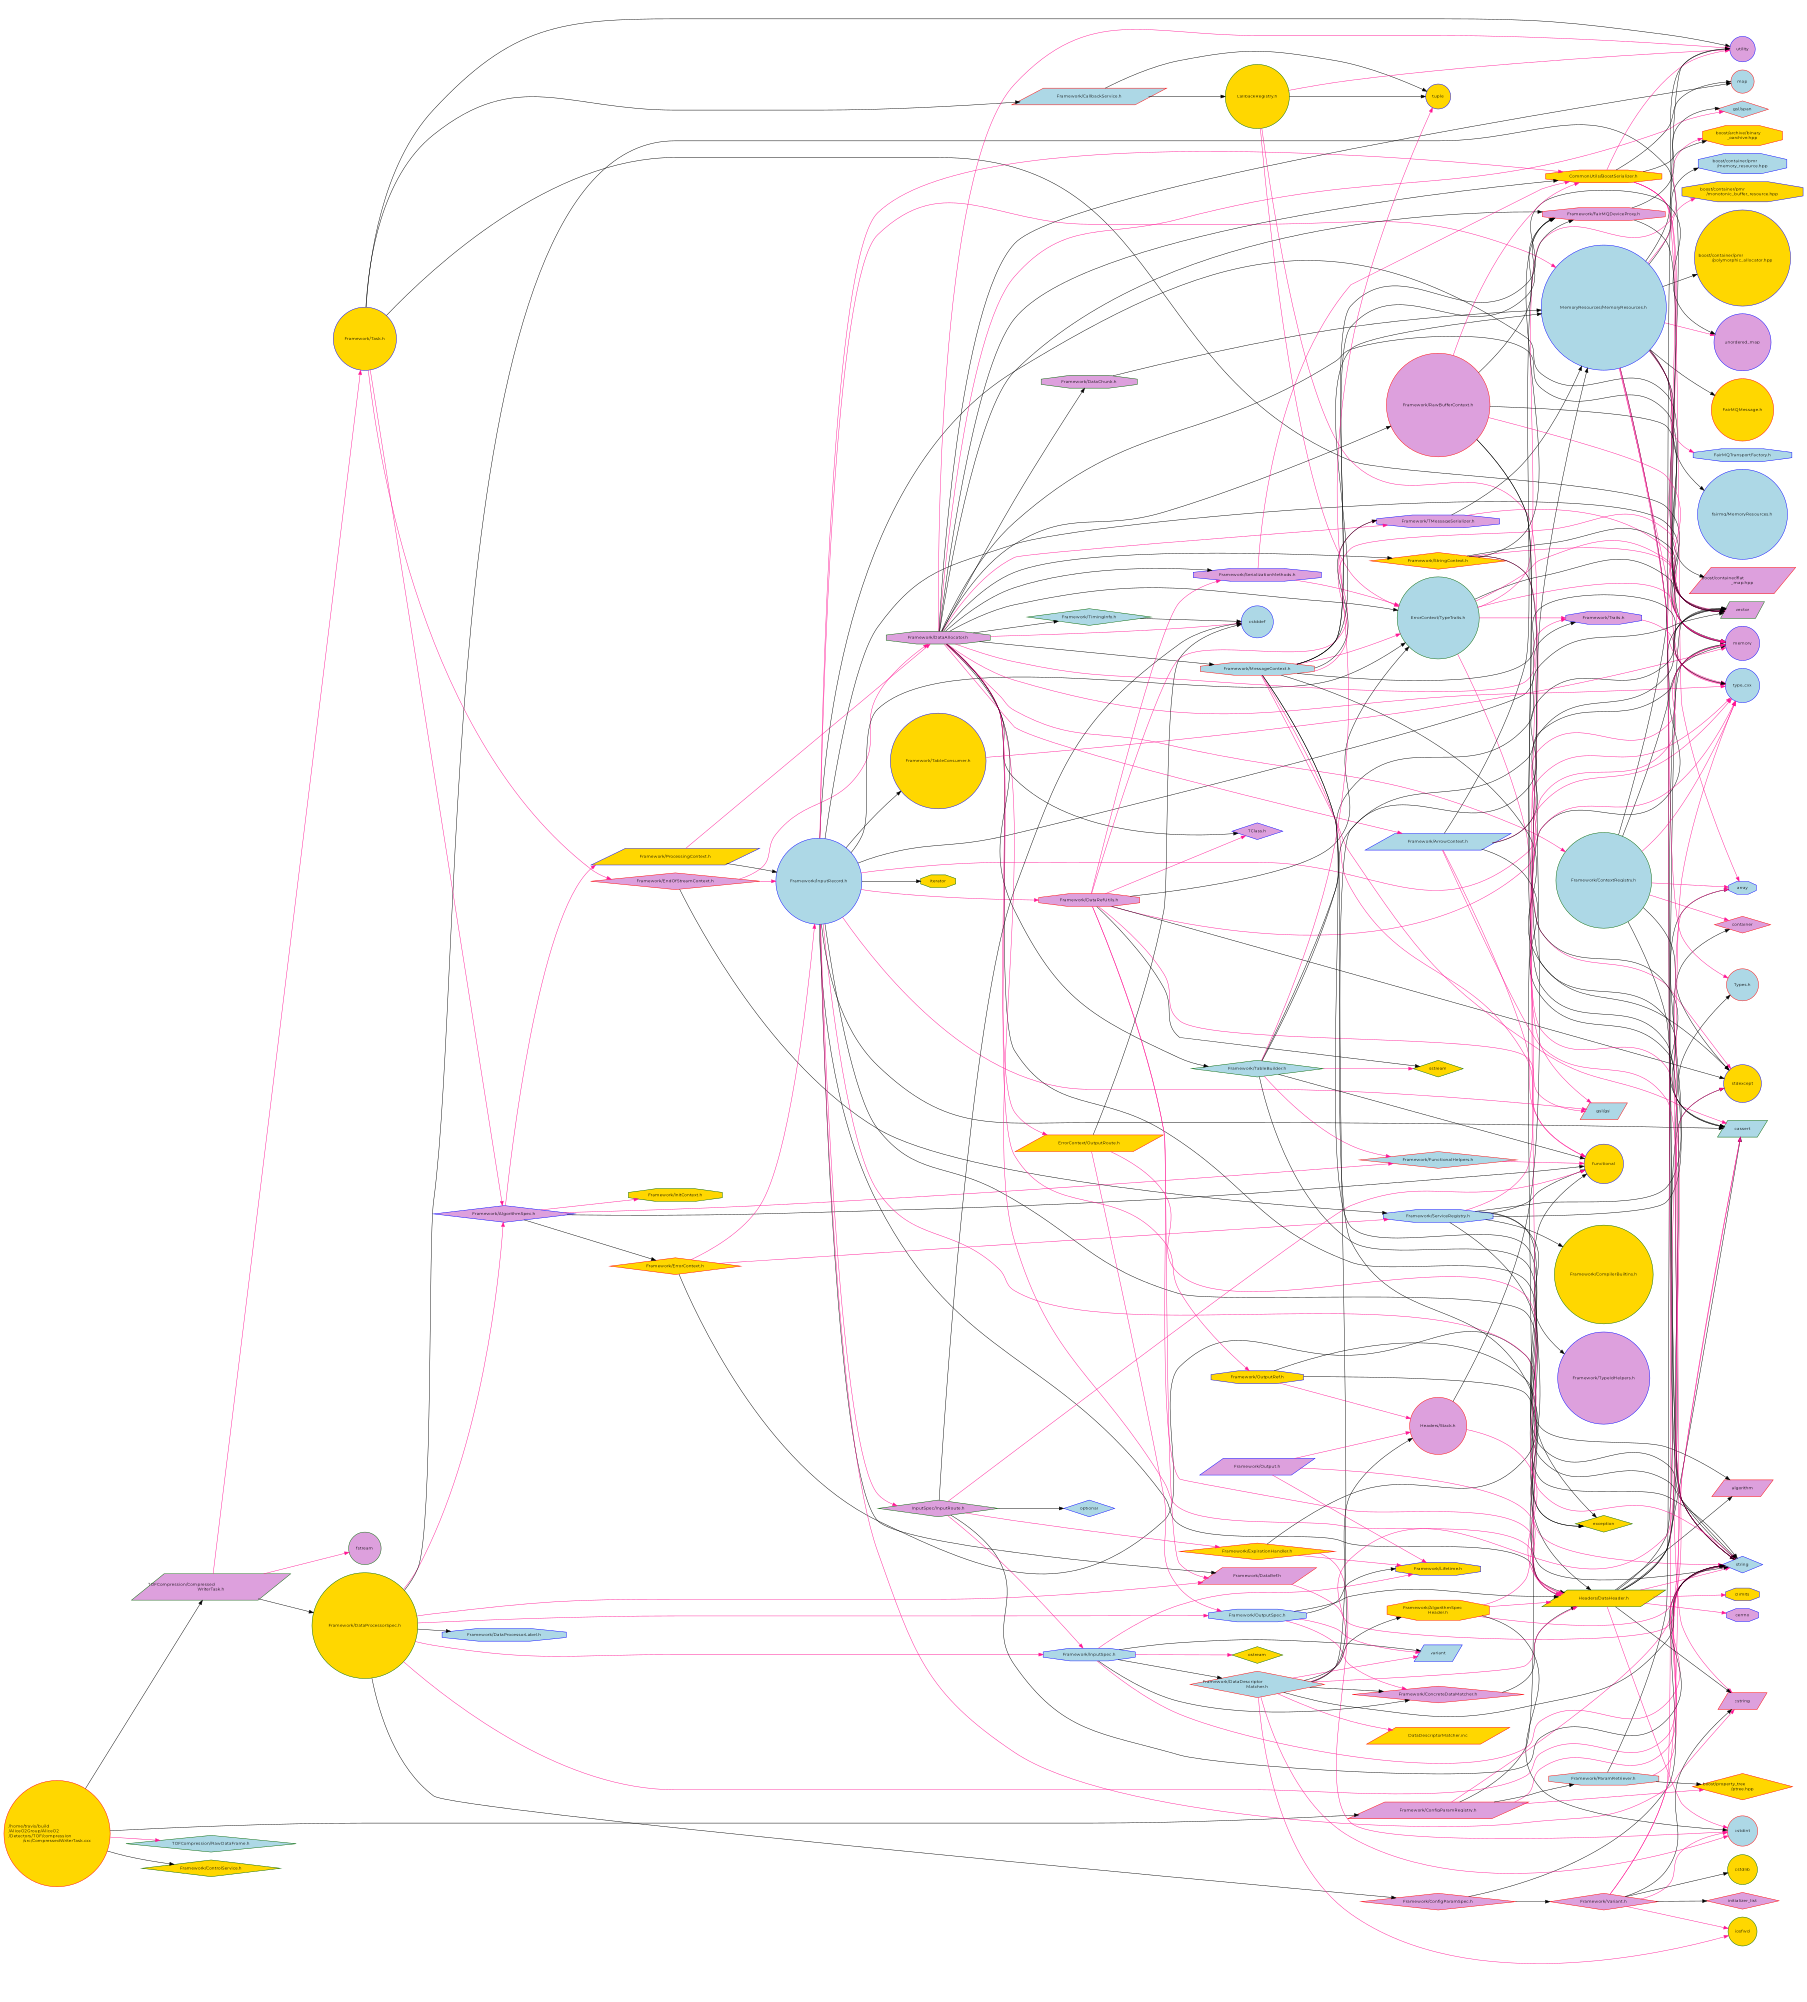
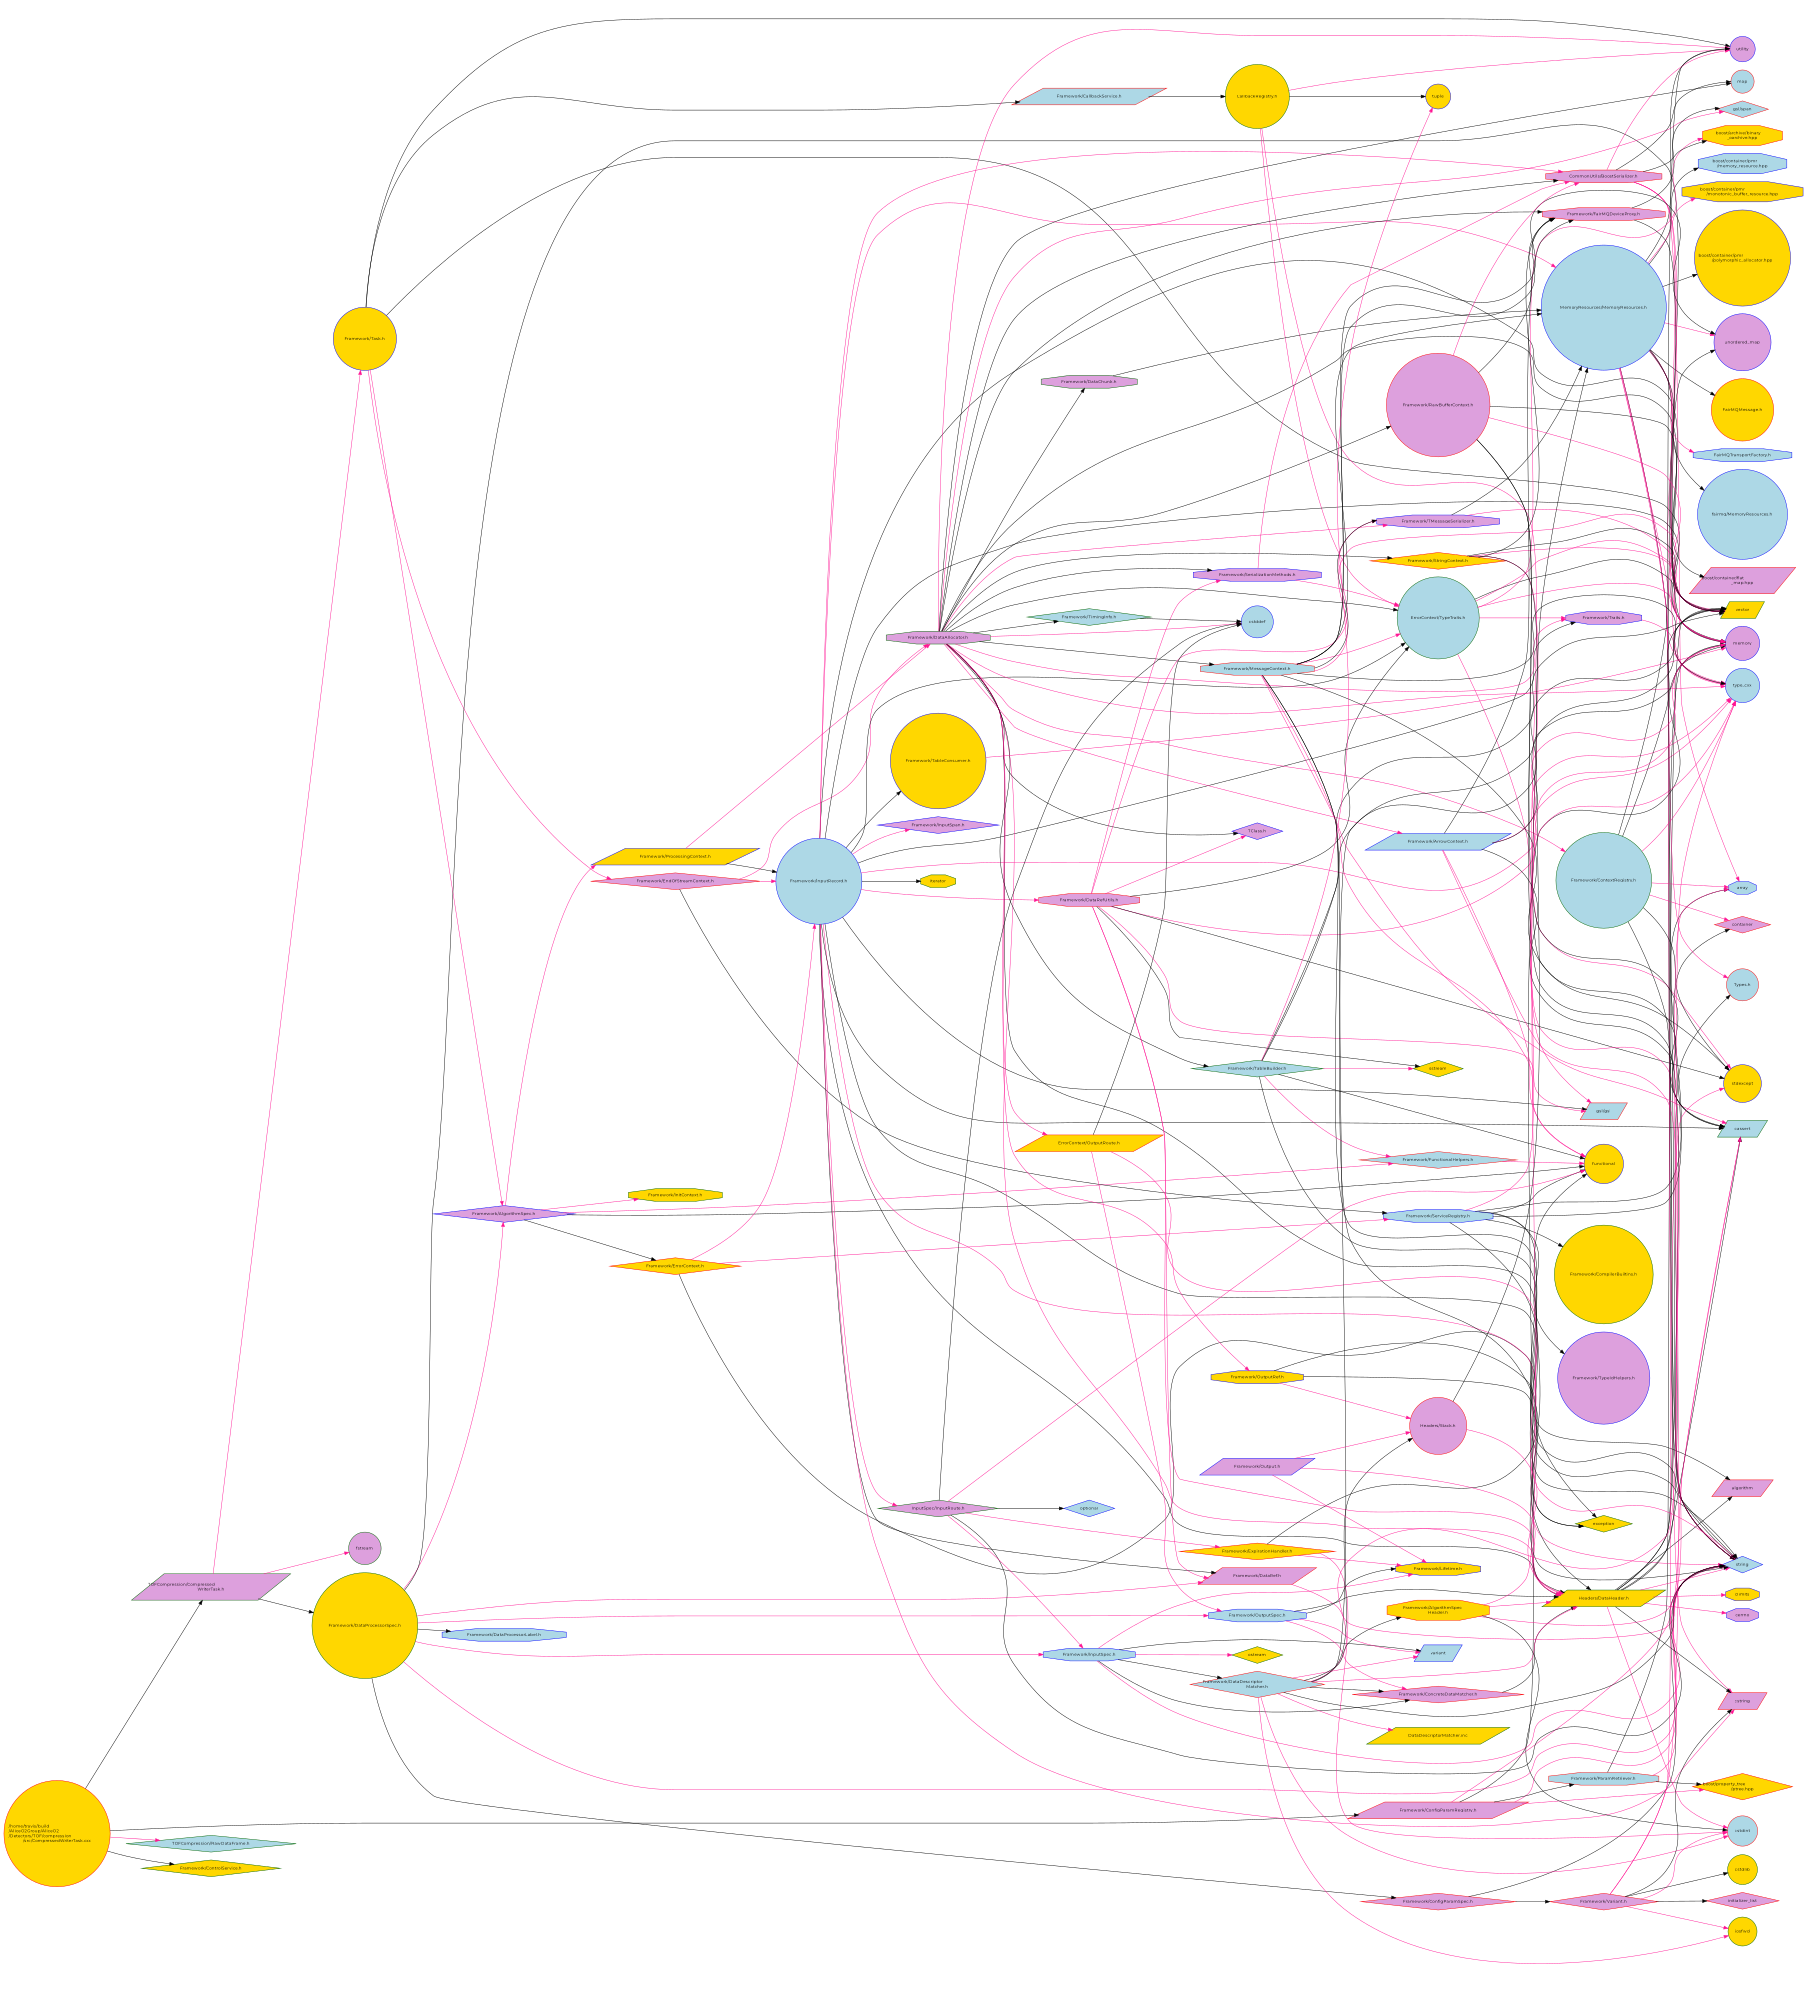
(1264, 52) -> none
(1604, 176) -> (1604, 176)
(1743, 610) -> (1743, 610)
none -> (938, 825)
(1180, 1089) -> (1180, 1089)
(1673, 1340) -> (1671, 973)
(1438, 1736) -> (1438, 1736)
